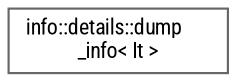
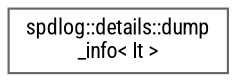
(118, 41) -> (118, 41)
